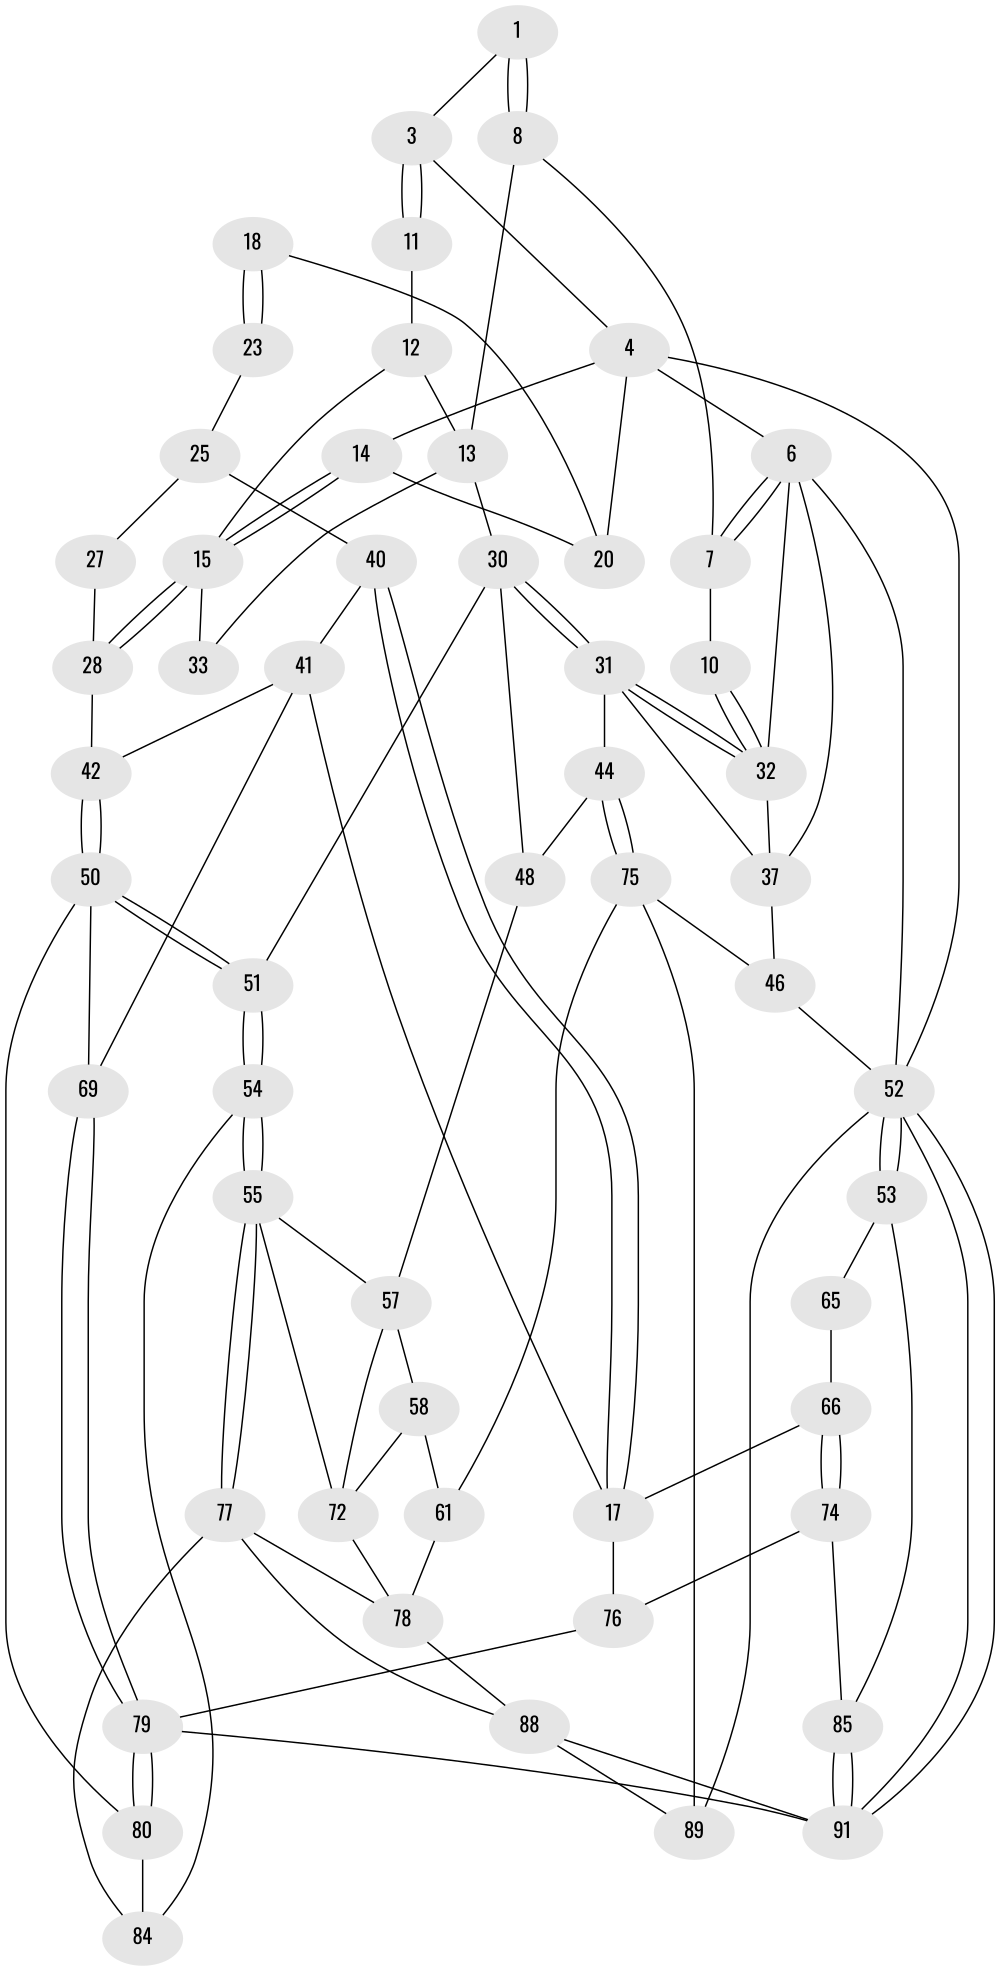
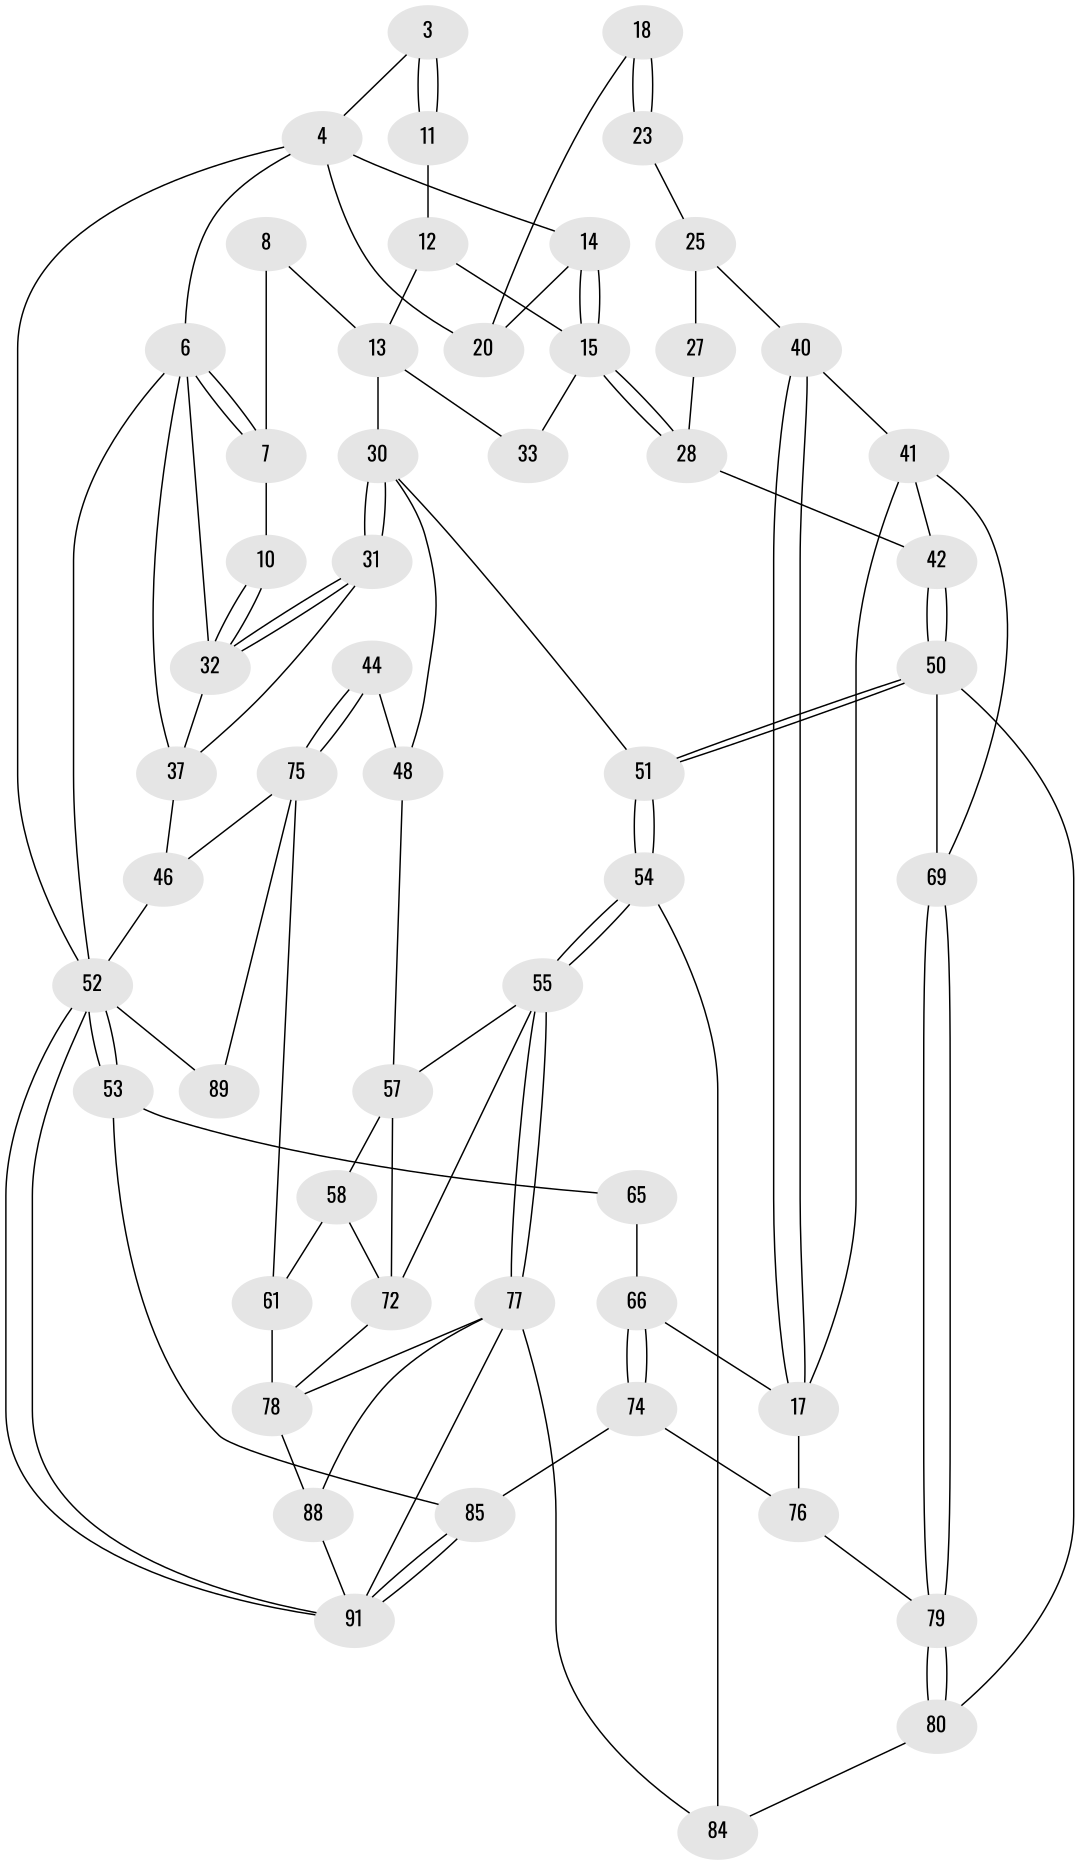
(518, 32) -> none
(605, 721) -> none
(496, 1766) -> (435, 1462)
(598, 1771) -> none
